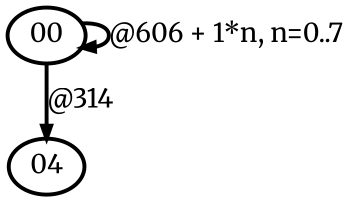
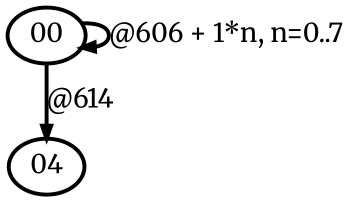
(81, 101) -> (81, 101)
